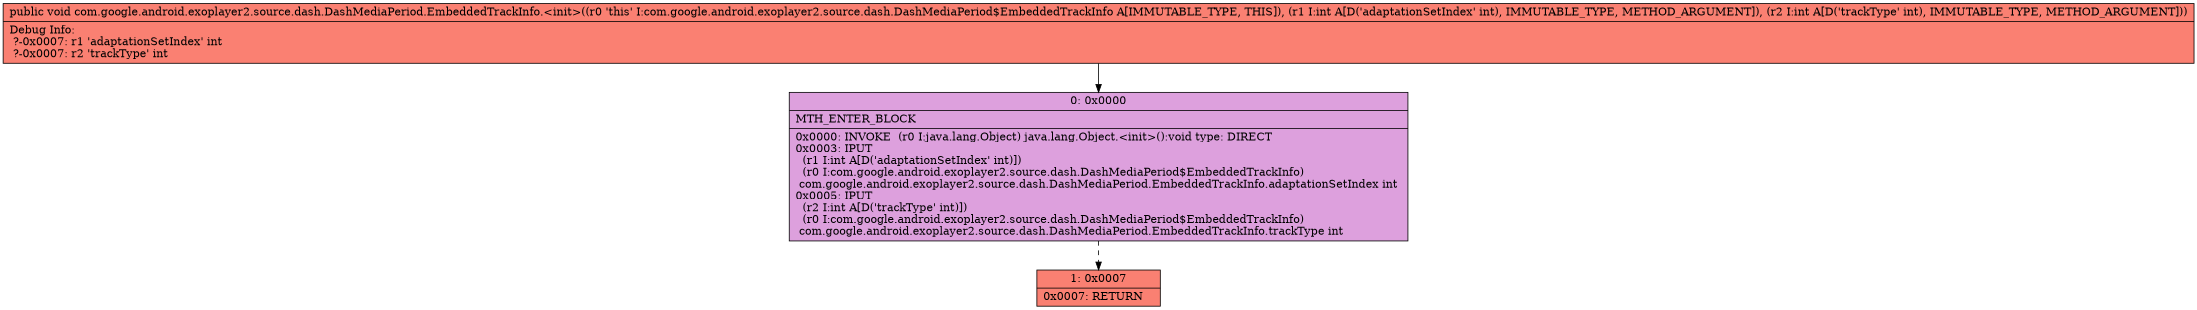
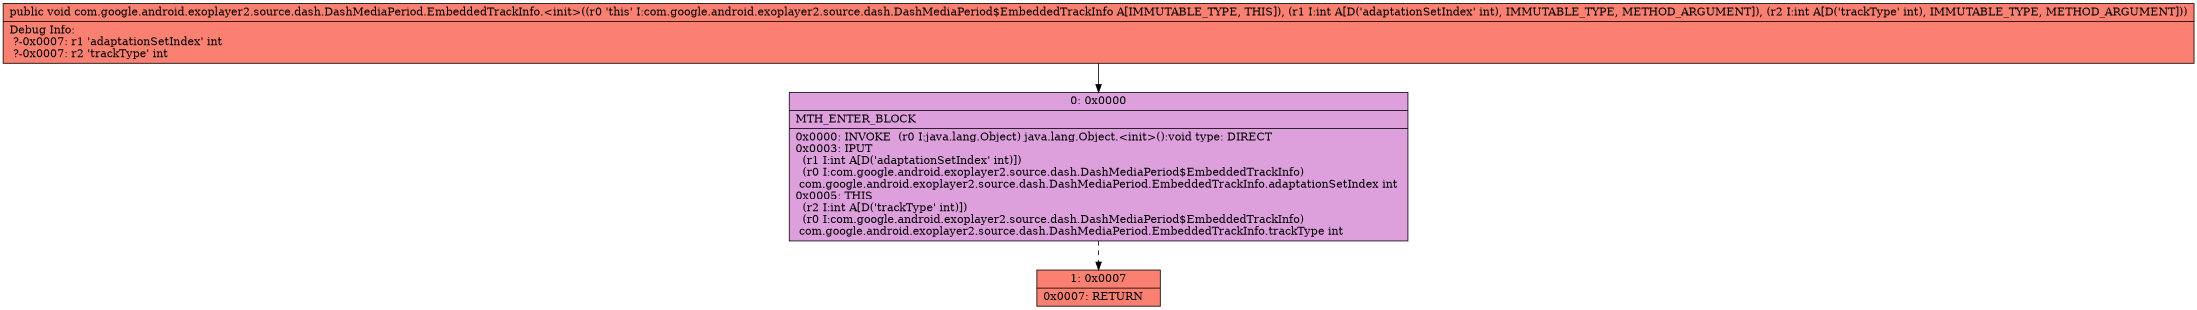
(838, 196) -> (838, 196)
